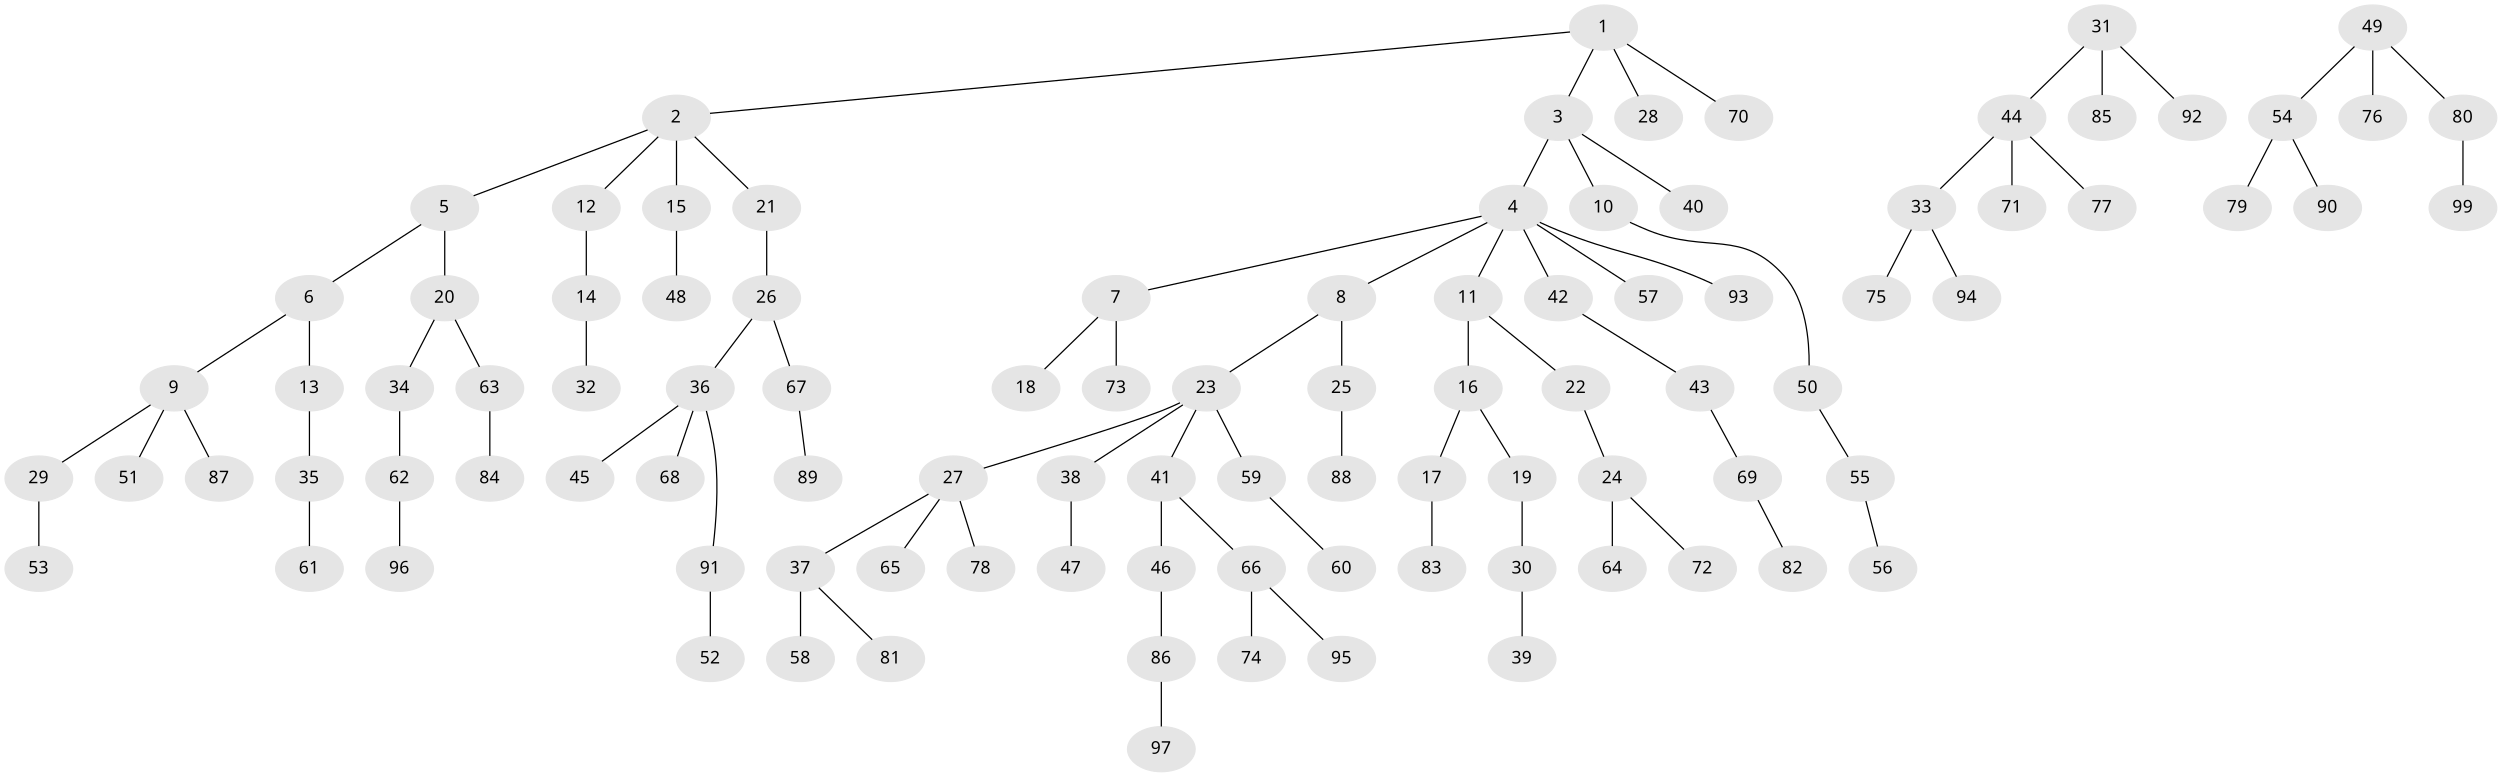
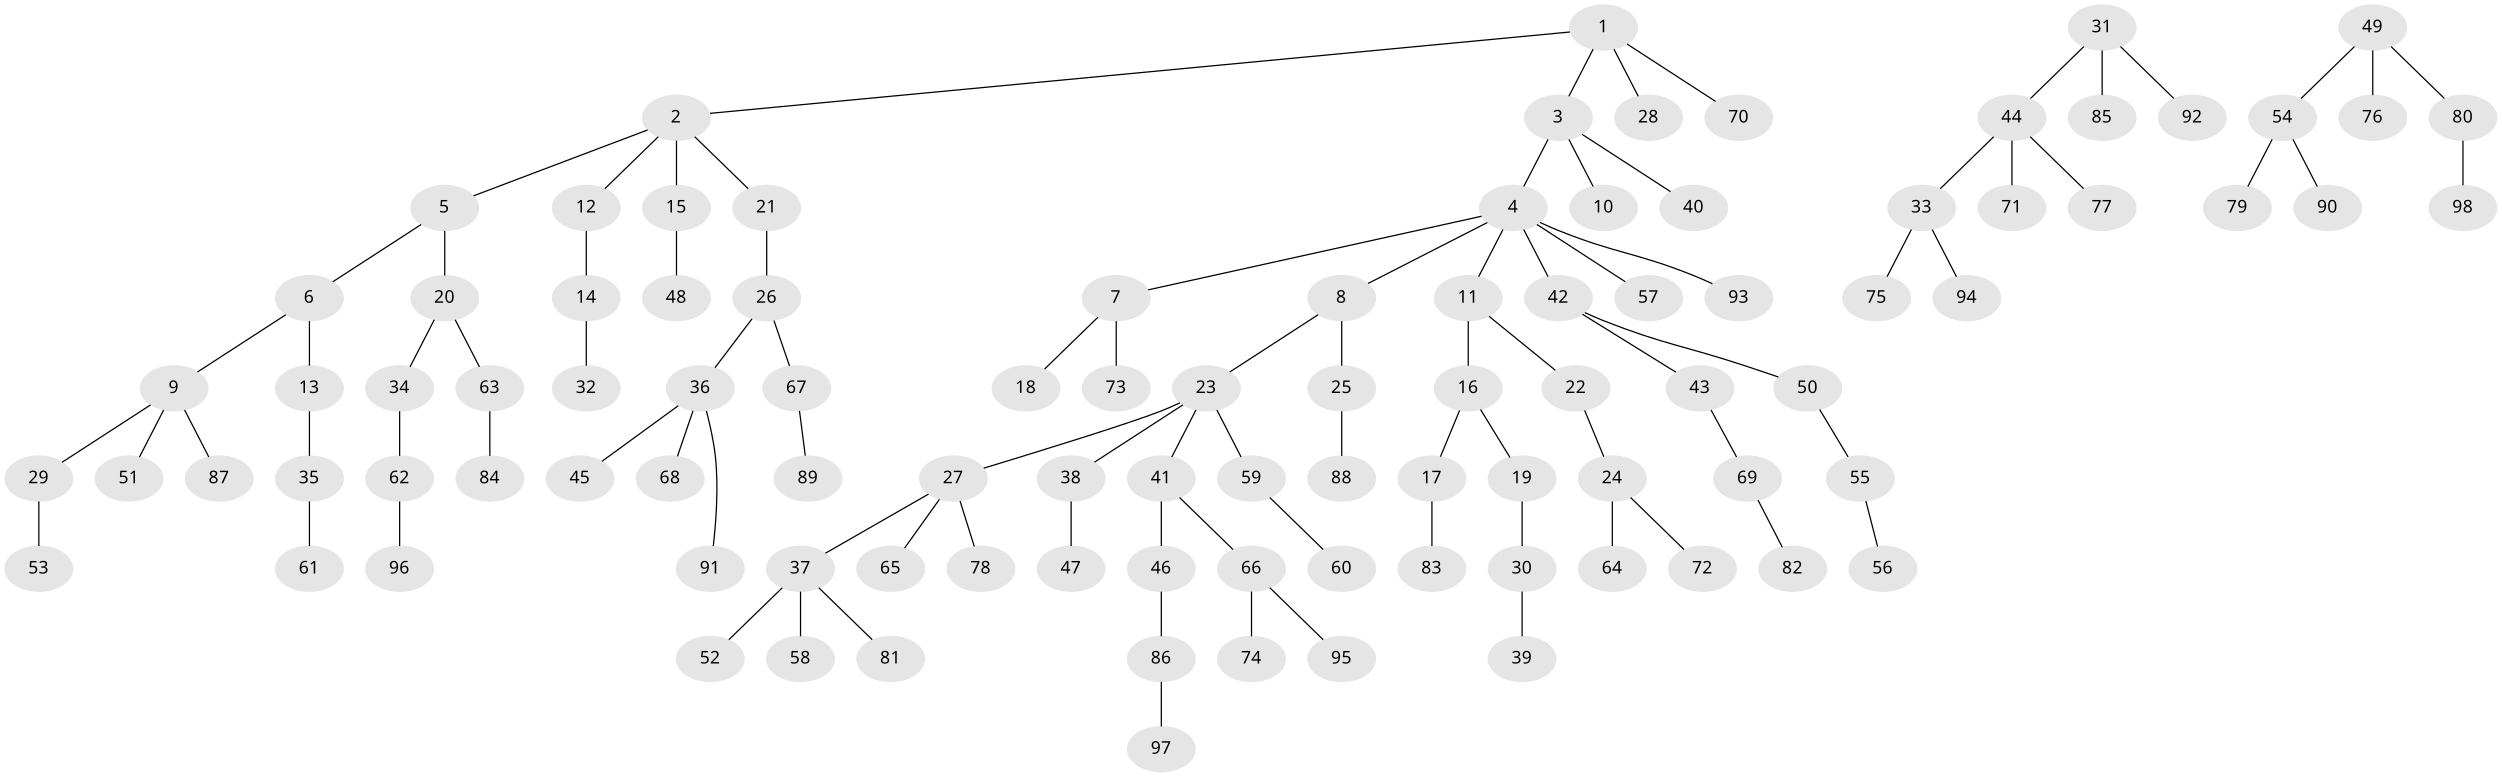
(2463, 208) -> (2463, 208)
(1756, 254) -> (1681, 347)
(710, 614) -> (756, 614)
